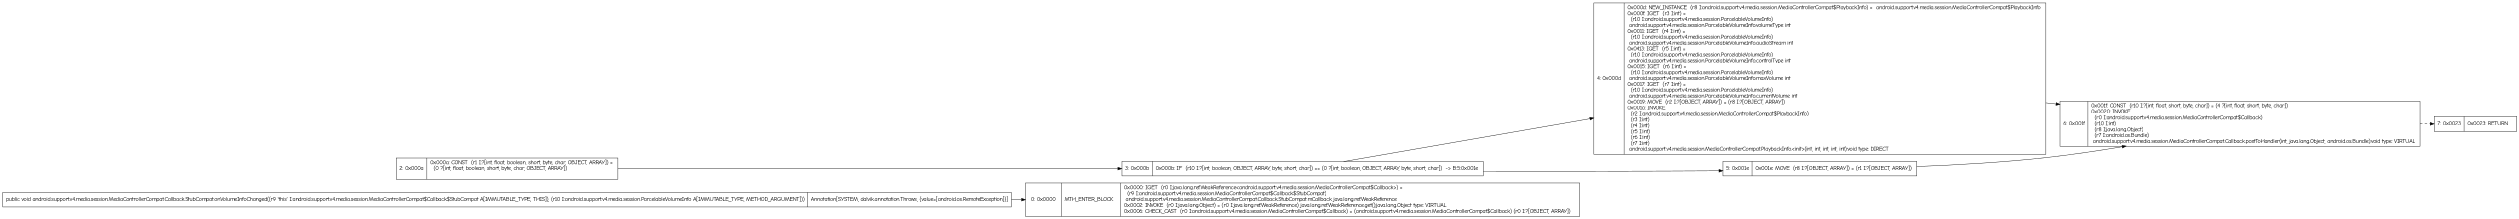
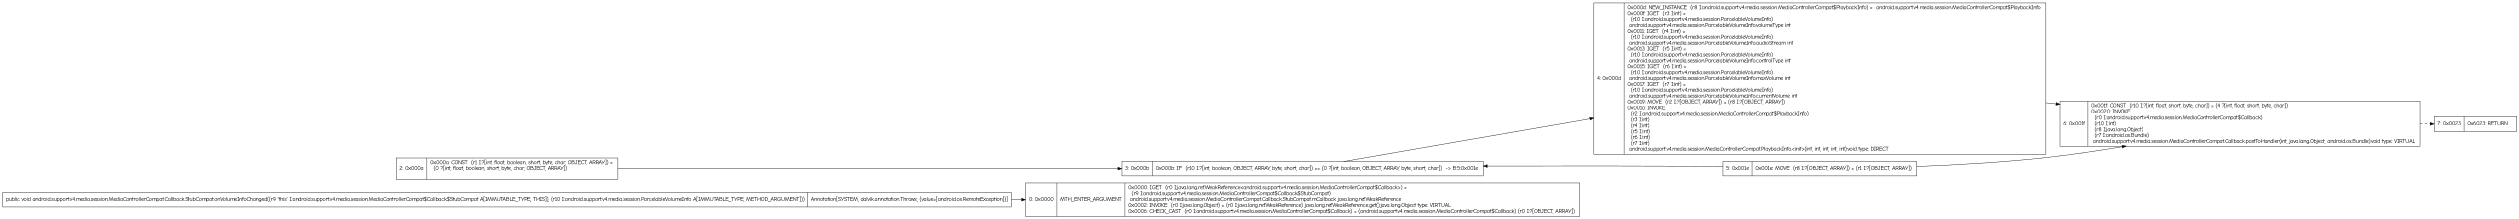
(1657, 49) -> (1658, 49)
(2490, 124) -> (2490, 124)
(1601, 171) -> (1605, 166)
(1089, 199) -> (1091, 199)
